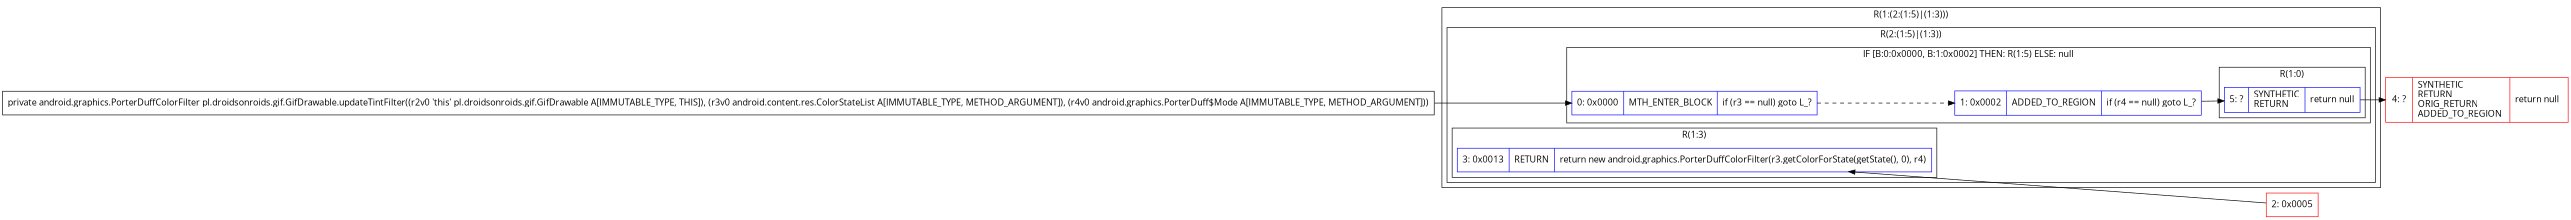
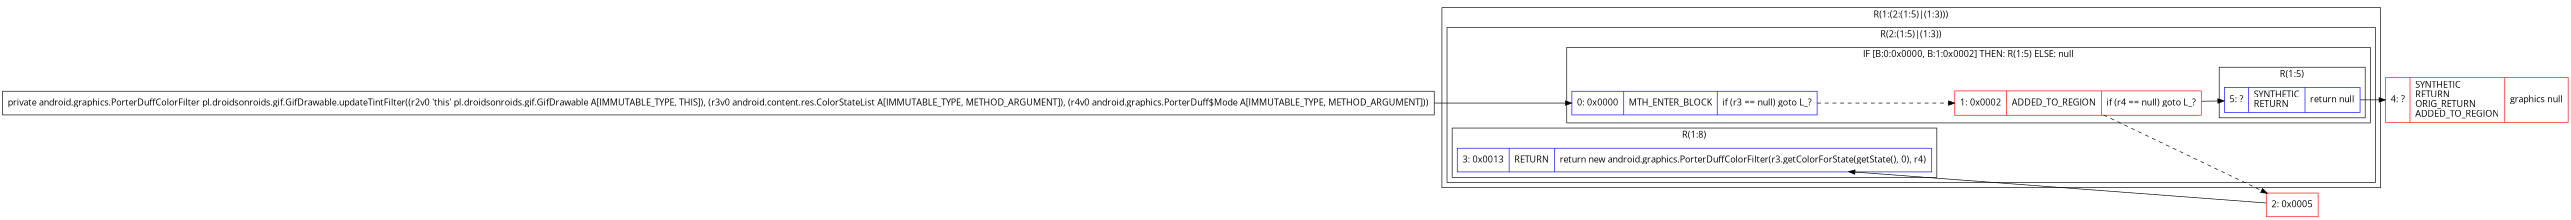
(2292, 75) -> (2292, 75)
(2537, 100) -> (2536, 100)
(2078, 103) -> (2078, 103)
(1694, 135) -> (1694, 135)
none -> (2182, 153)
